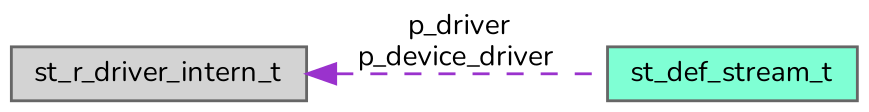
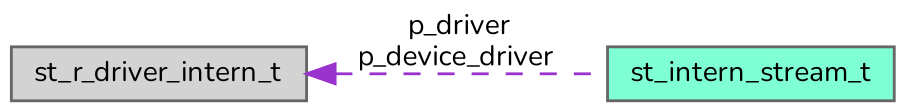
(732, 74) -> (751, 74)
